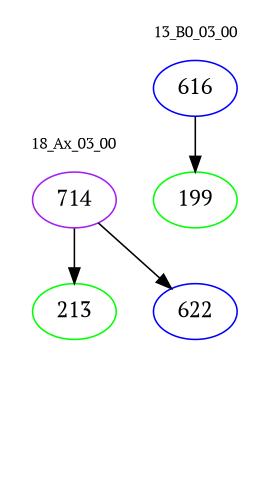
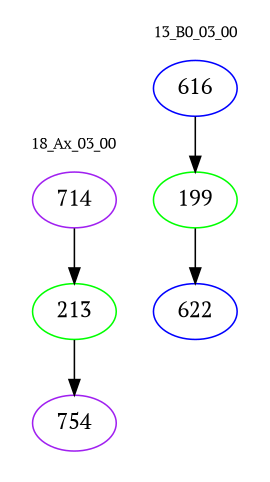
(118, 241) -> (195, 248)
none -> (74, 423)
